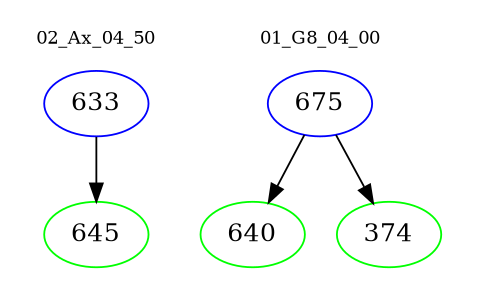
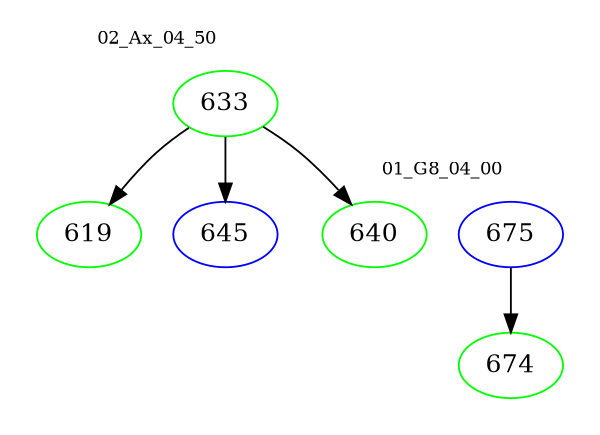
(96, 104) -> (225, 104)
(291, 161) -> (320, 171)
none -> (89, 235)
(96, 235) -> (225, 235)
(389, 235) -> (511, 365)
